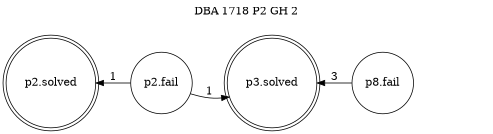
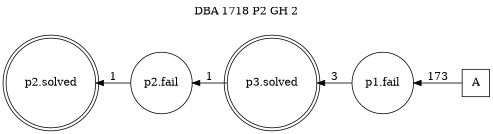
(383, 83) -> (383, 83)
none -> (476, 83)
(206, 97) -> (213, 83)
